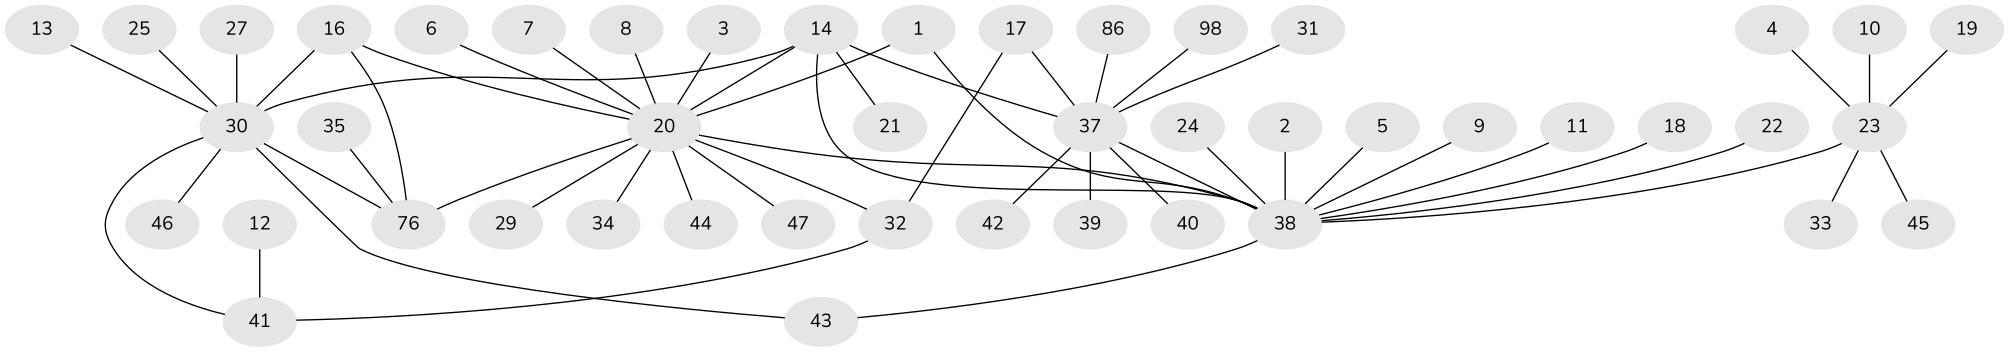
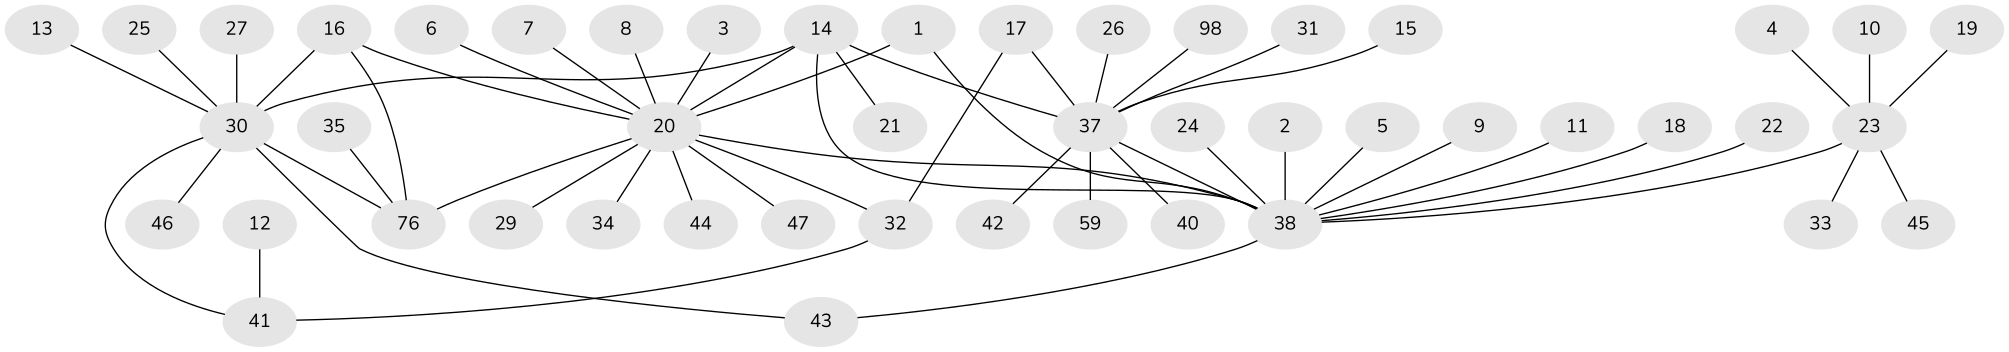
(1113, 30) -> (1113, 30)
none -> (1406, 30)
(1090, 225) -> (1090, 225)
